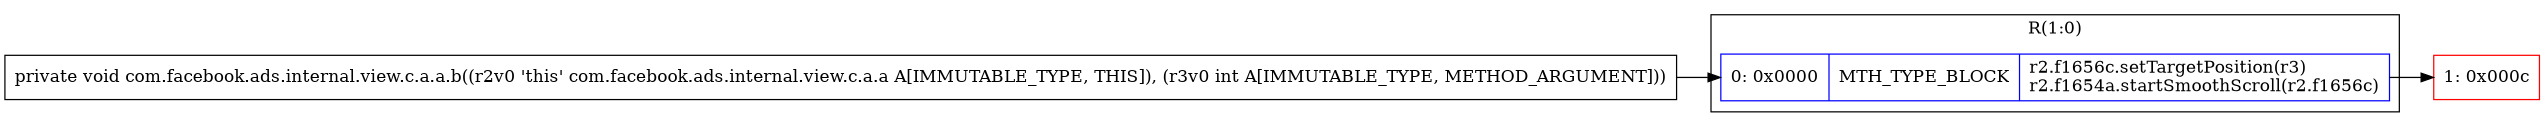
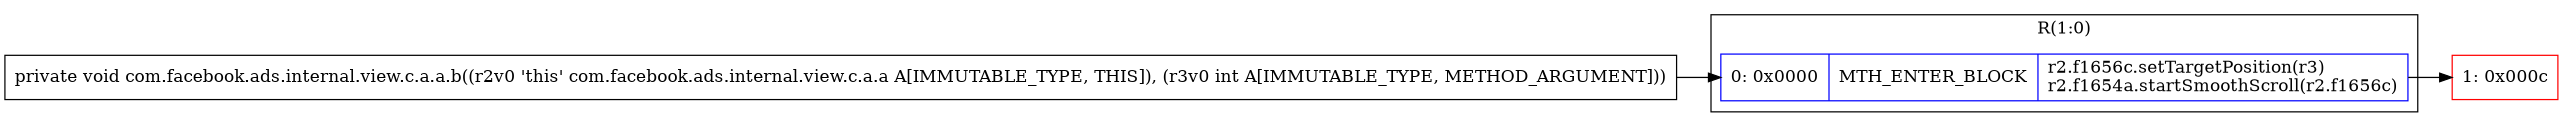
(1924, 77) -> (1933, 77)
